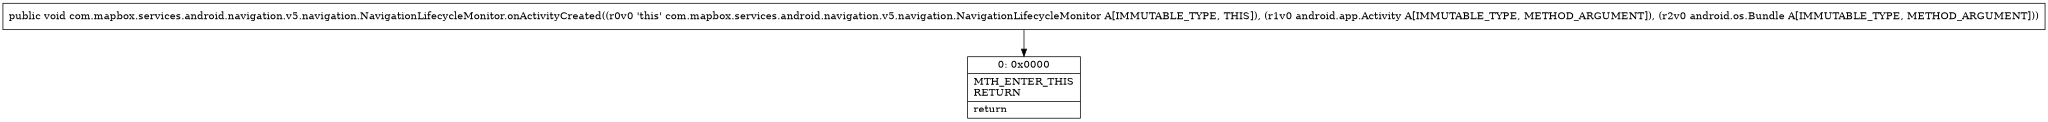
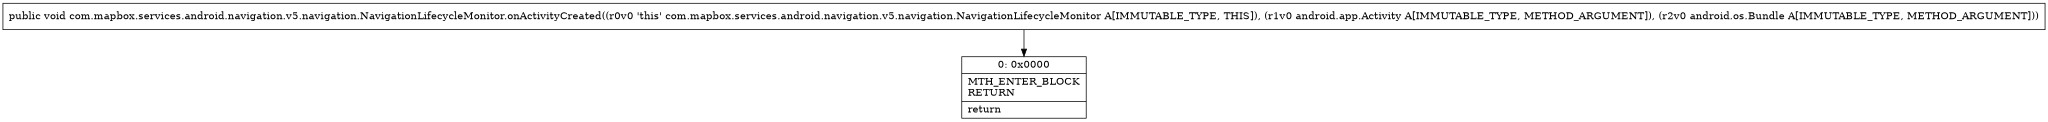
(1024, 82) -> (1024, 82)
